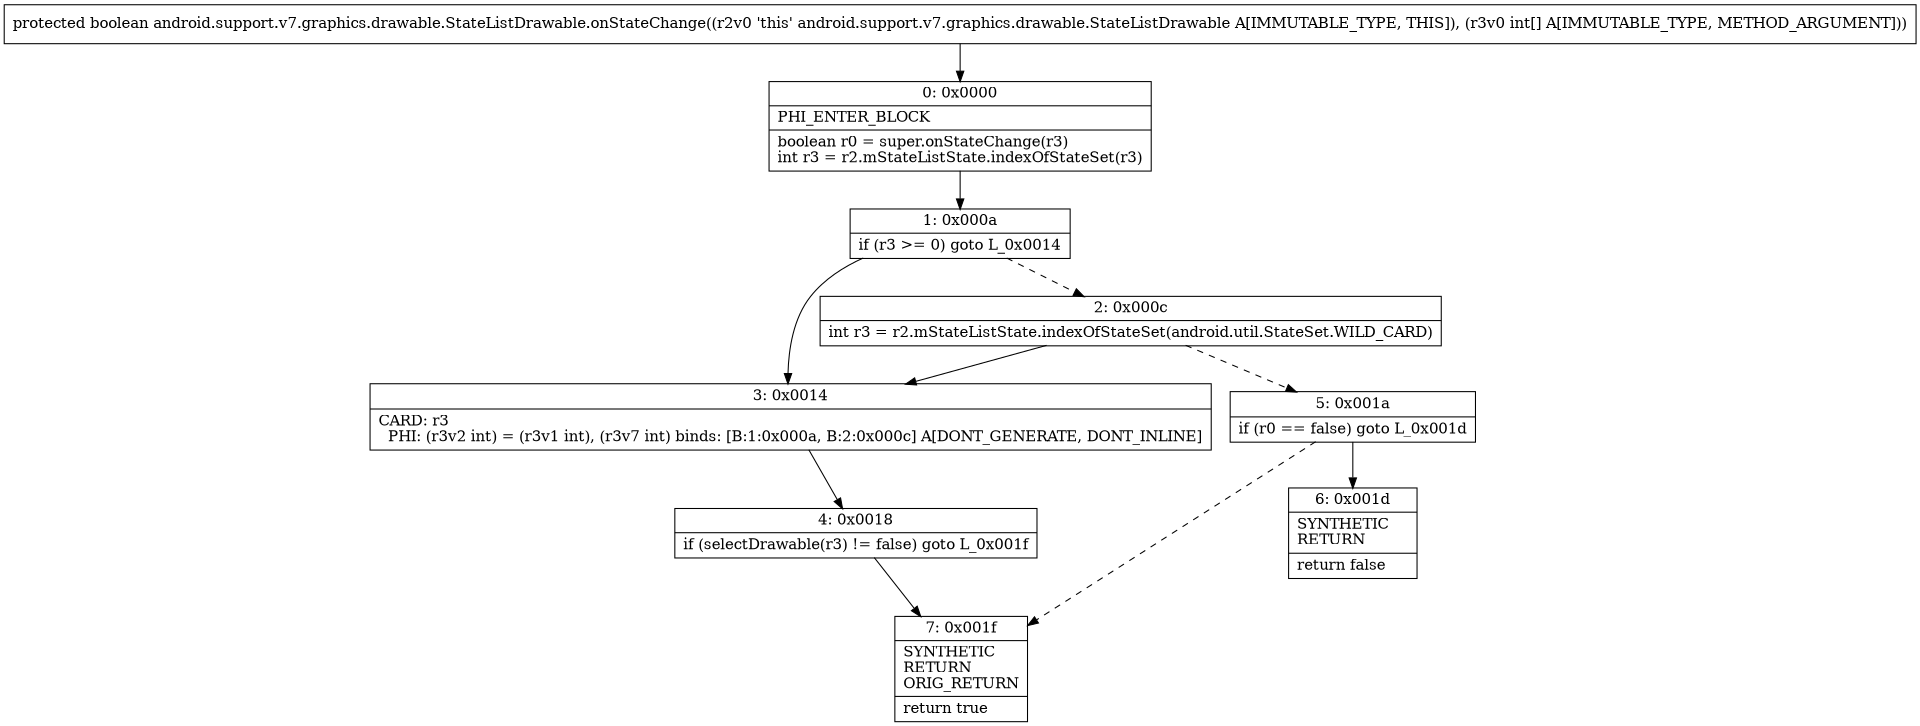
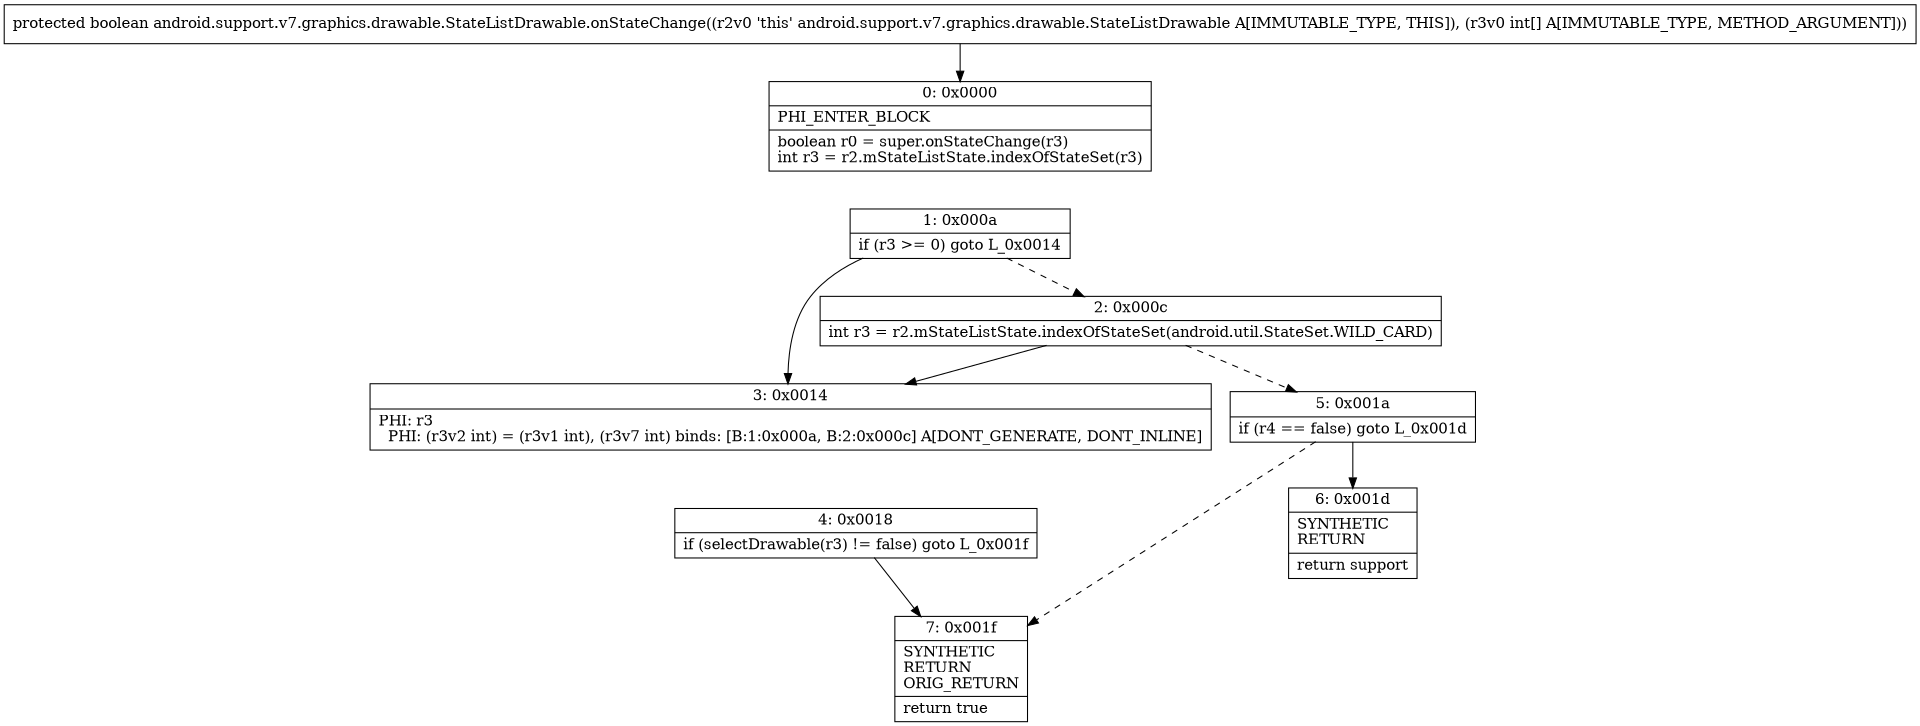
(960, 185) -> none
(416, 421) -> (408, 421)
(1353, 429) -> (1353, 429)
(823, 475) -> none
(1342, 565) -> (1353, 565)
